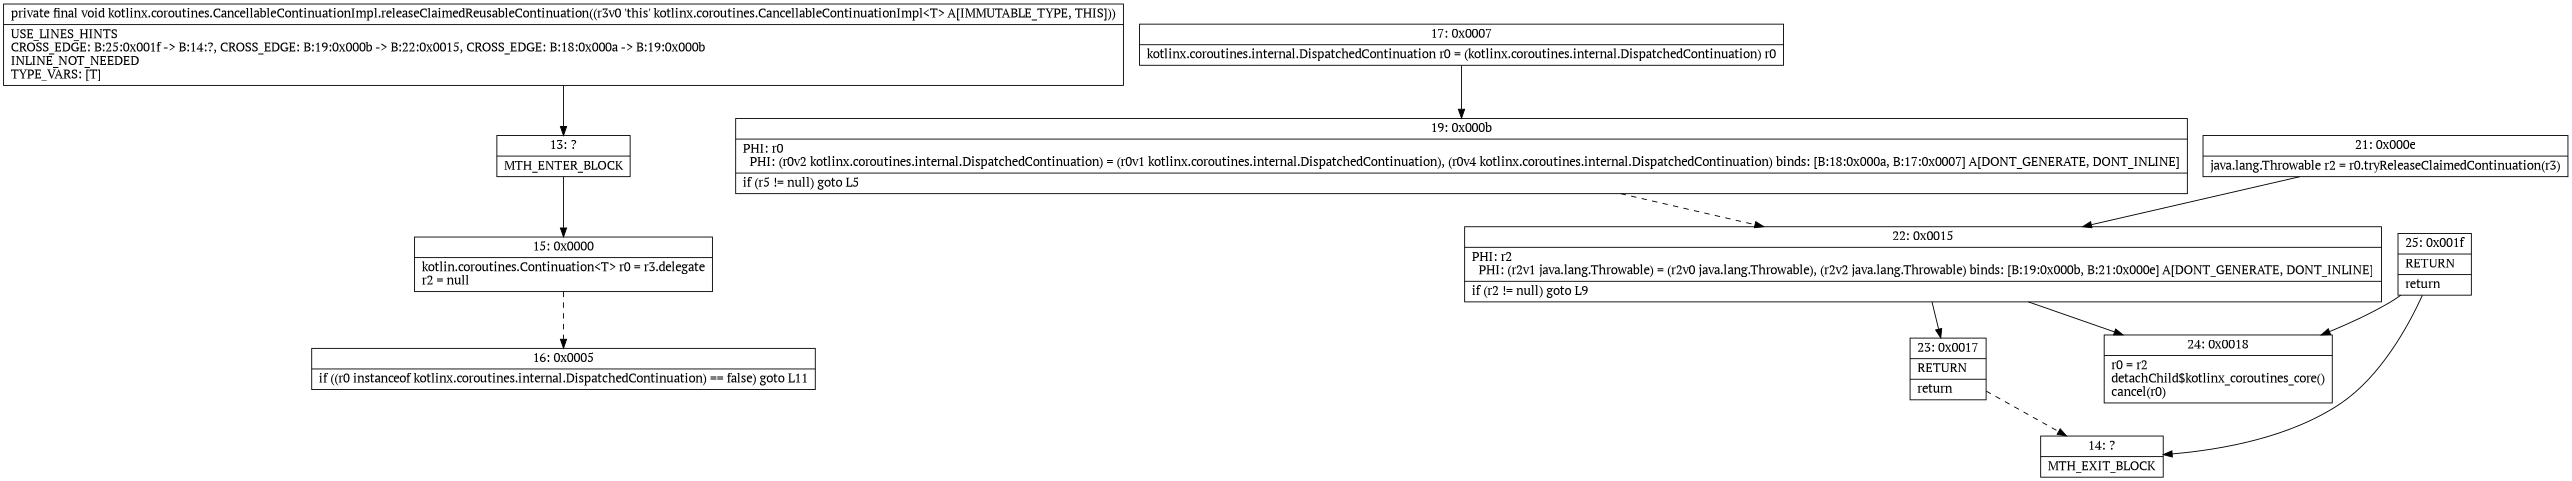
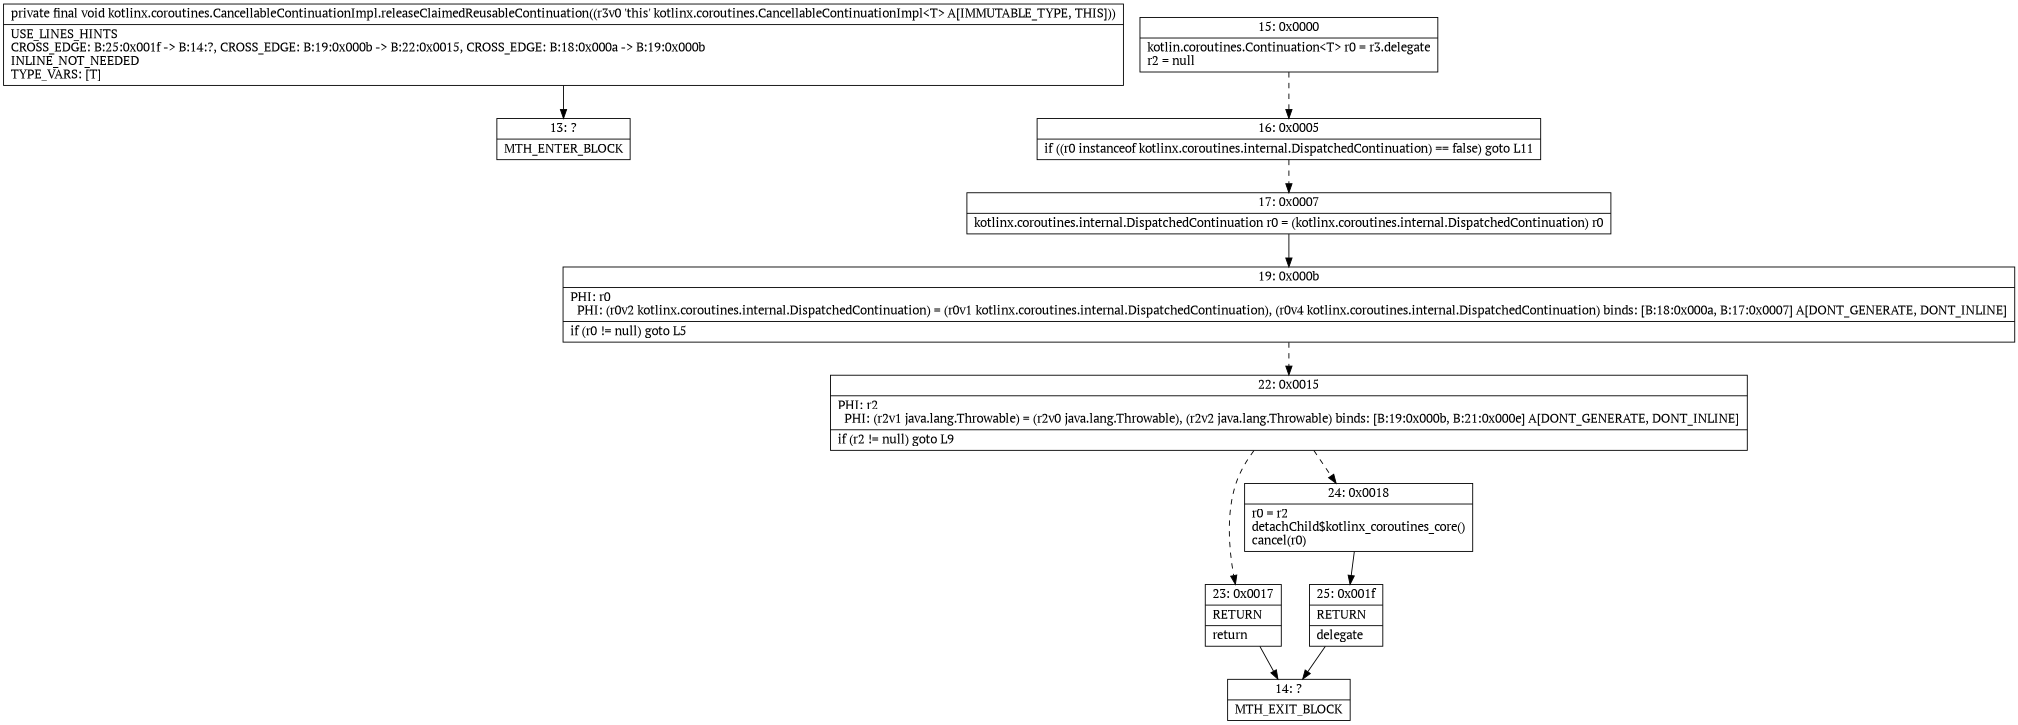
(2385, 156) -> none
none -> (1289, 172)
(801, 183) -> (628, 331)
(564, 202) -> none
(2423, 284) -> (1340, 636)
(1935, 315) -> (1230, 510)
(2366, 315) -> (1353, 564)
(2071, 317) -> (1322, 463)
(2022, 411) -> (1267, 659)
